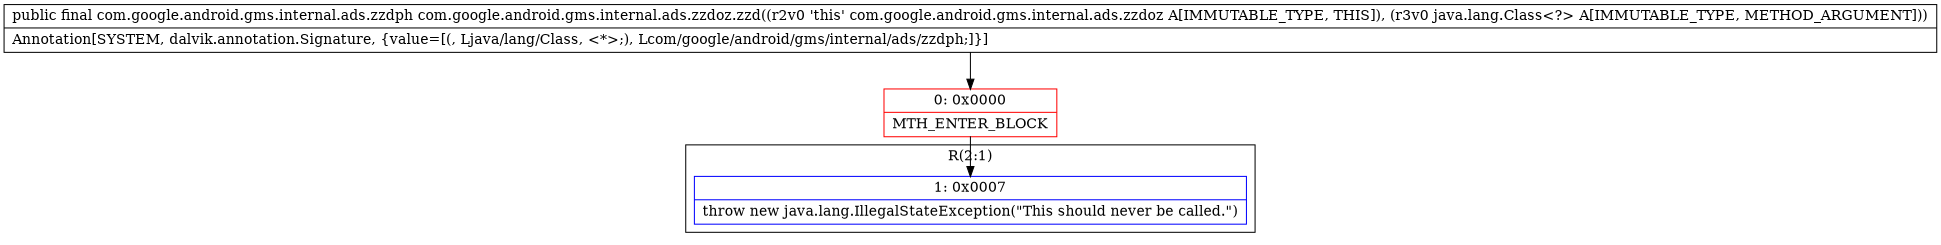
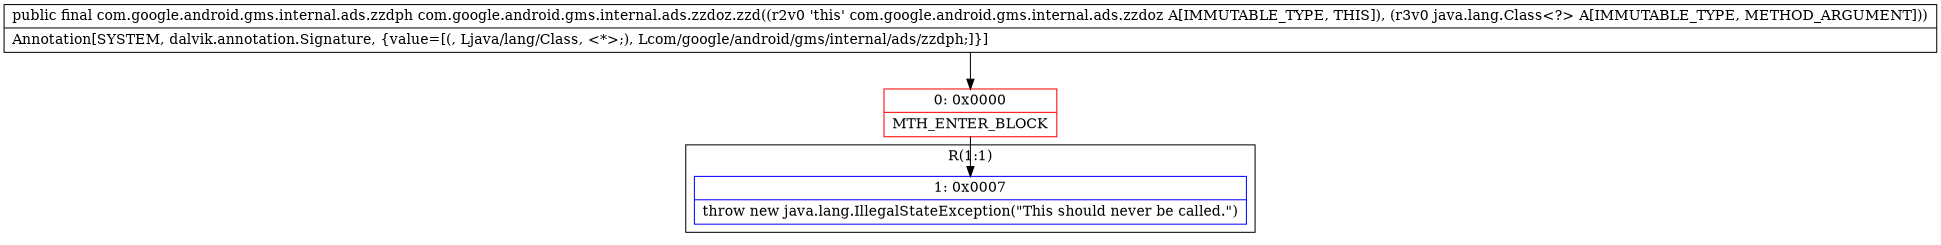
(970, 157) -> (970, 157)
